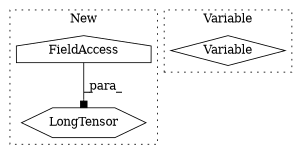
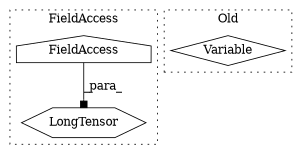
(84, 19) -> (84, 19)
(228, 19) -> (228, 19)
